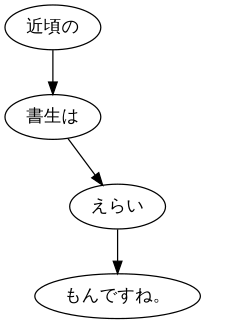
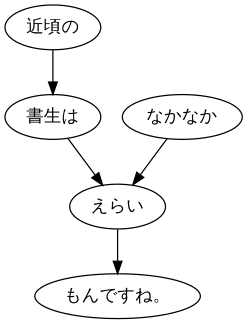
none -> (182, 117)
